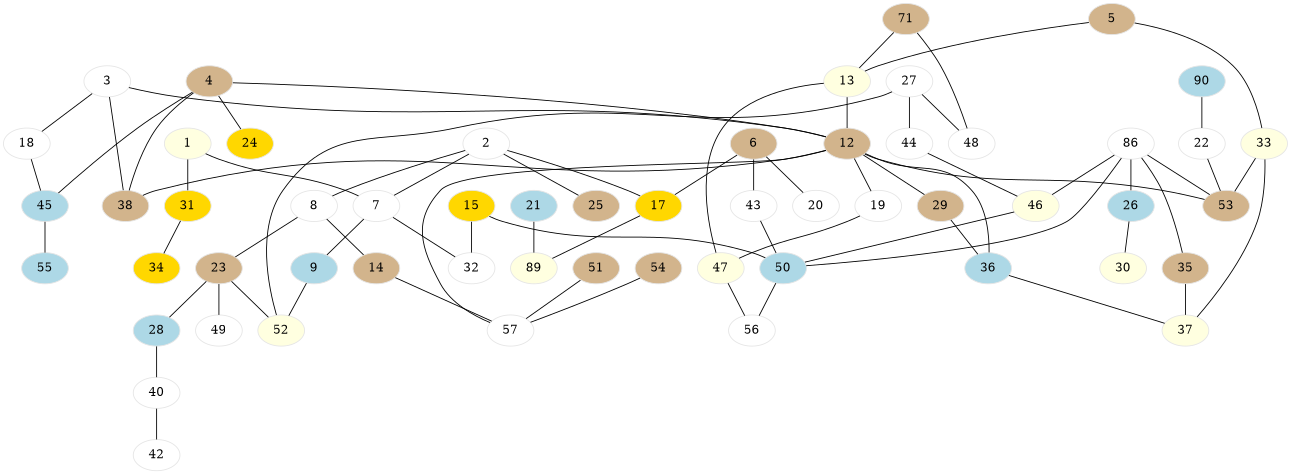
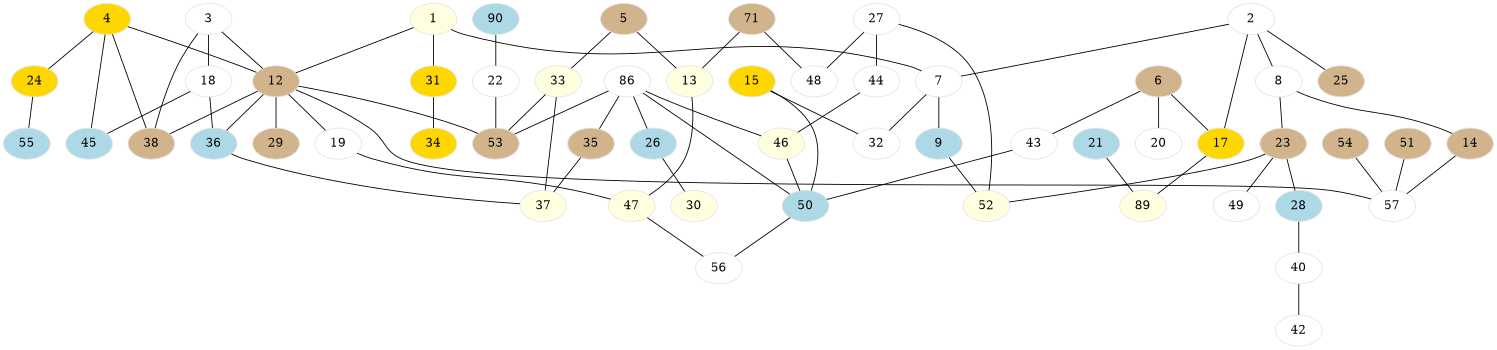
(209, 81) -> (107, 19)
(847, 113) -> (355, 50)
(45, 237) -> (31, 112)
(964, 237) -> (211, 108)
